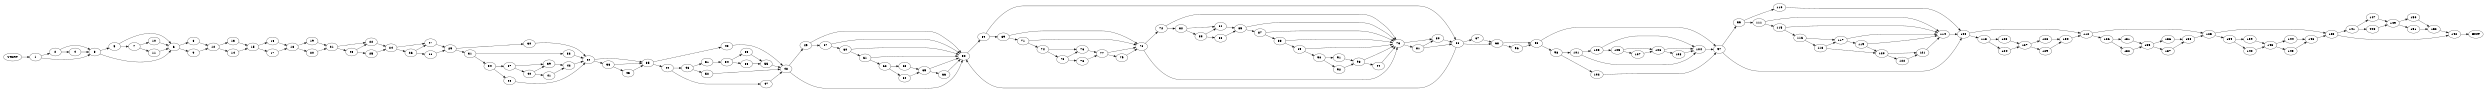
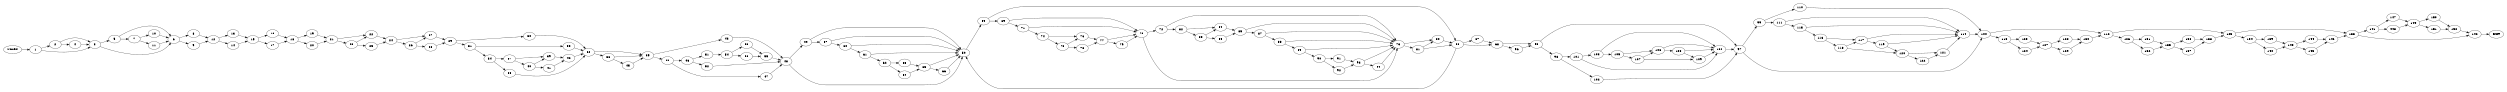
none -> (1699, 59)
